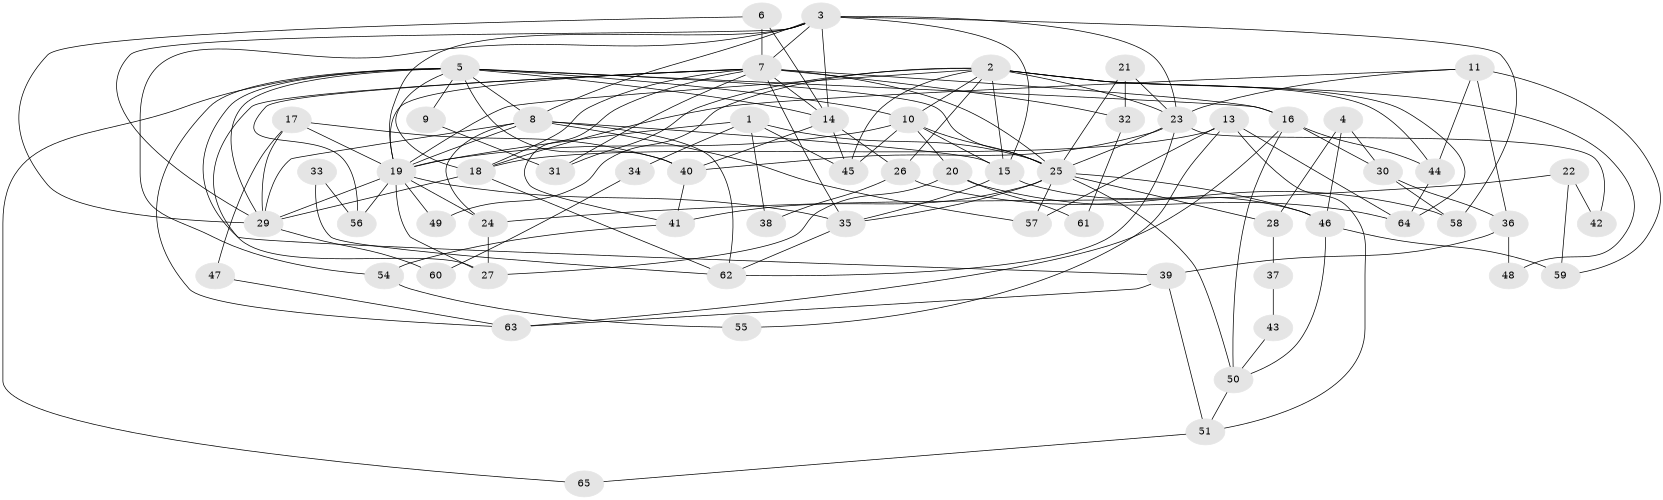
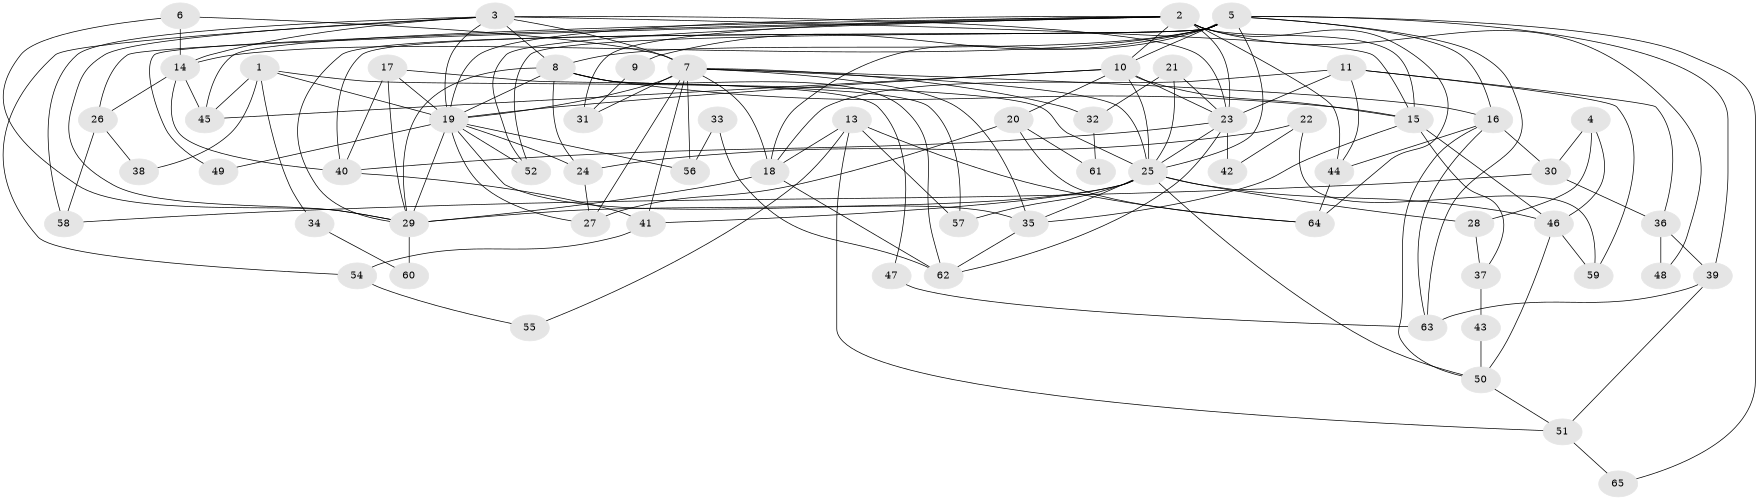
(795, 93) -> none
none -> (1193, 103)
none -> (531, 172)
none -> (1474, 192)
none -> (782, 207)
